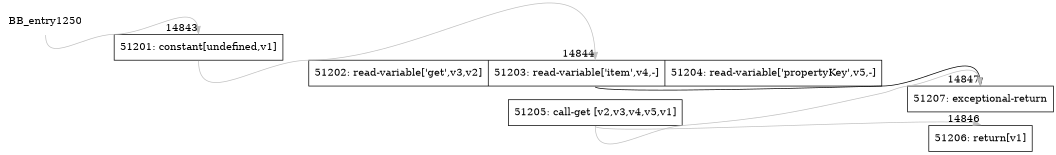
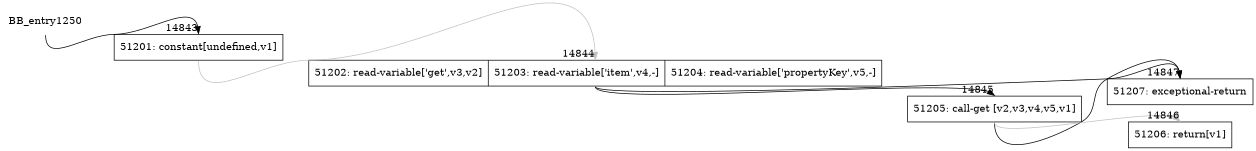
(120, 34) -> (120, 34)
none -> (791, 91)
(784, 113) -> (1091, 112)
